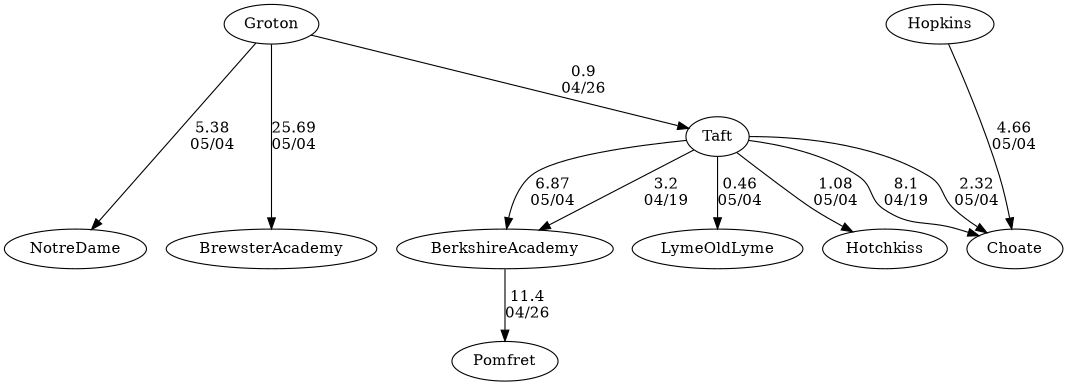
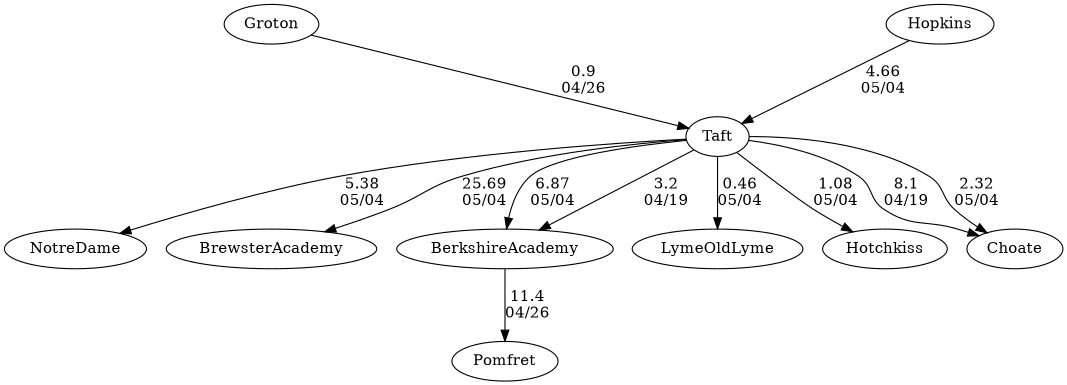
(984, 129) -> (831, 80)
(271, 131) -> (506, 165)
(177, 132) -> (405, 166)
